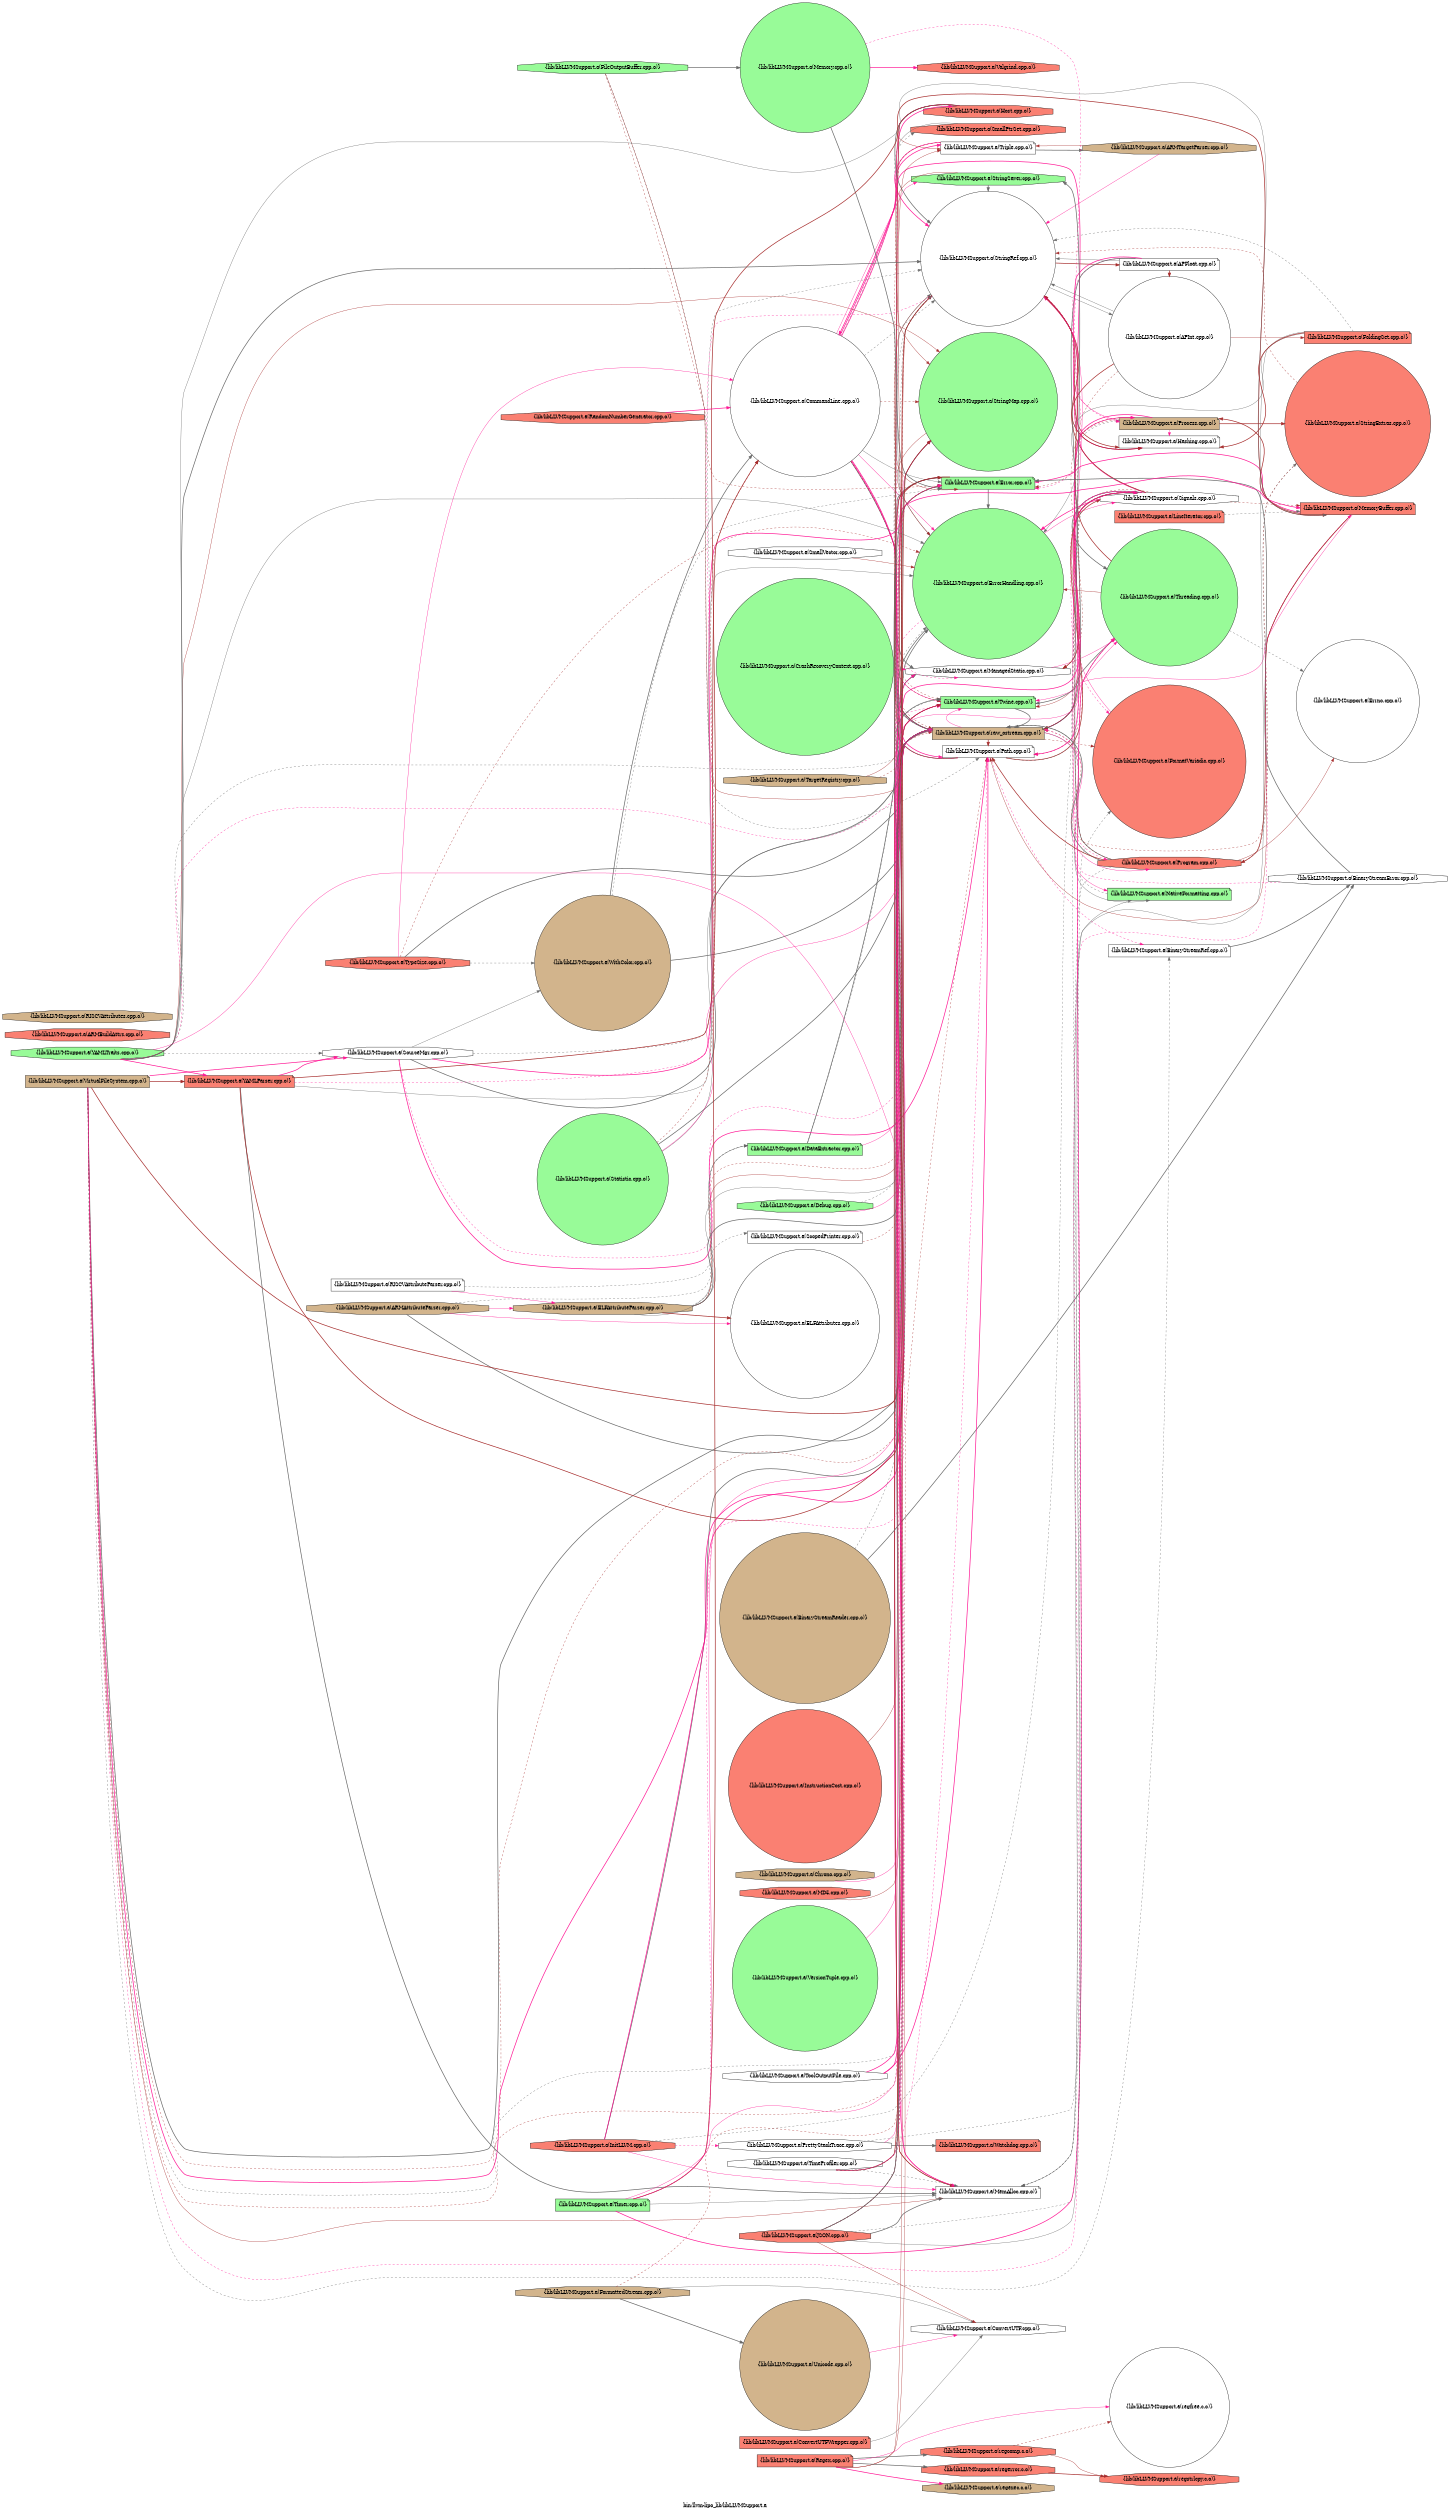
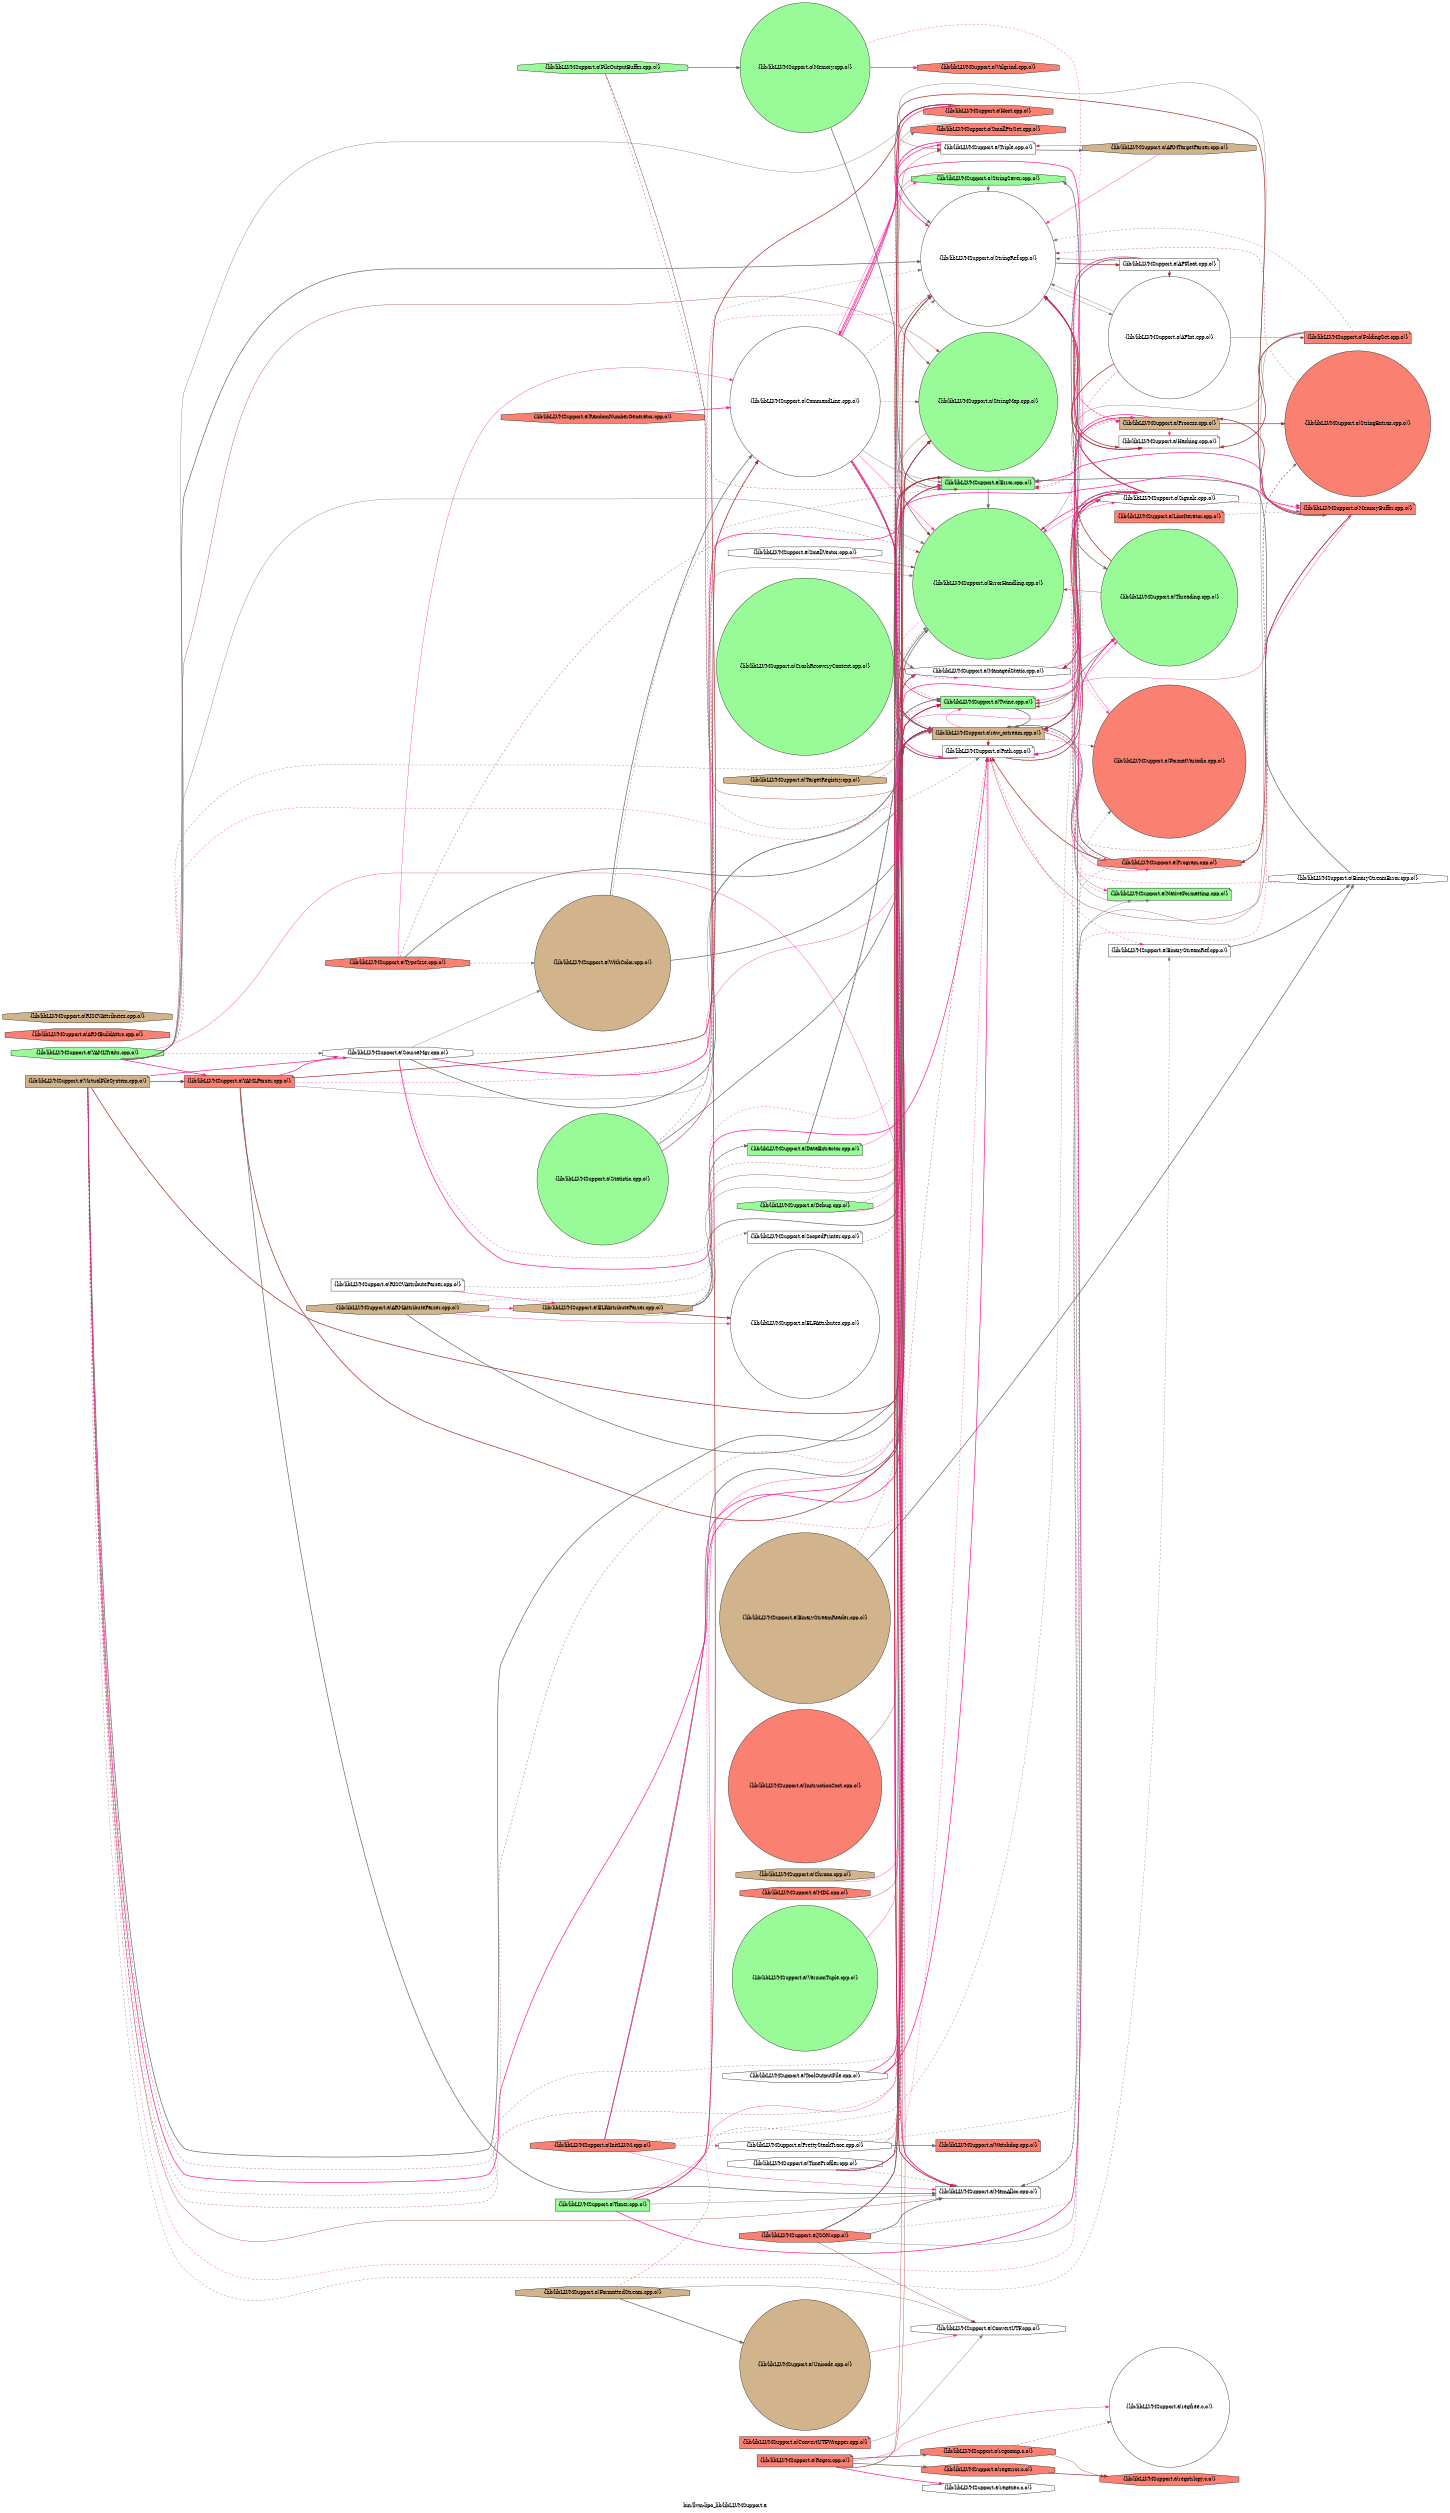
(1358, 701) -> none
(988, 2488) -> (988, 2488)
